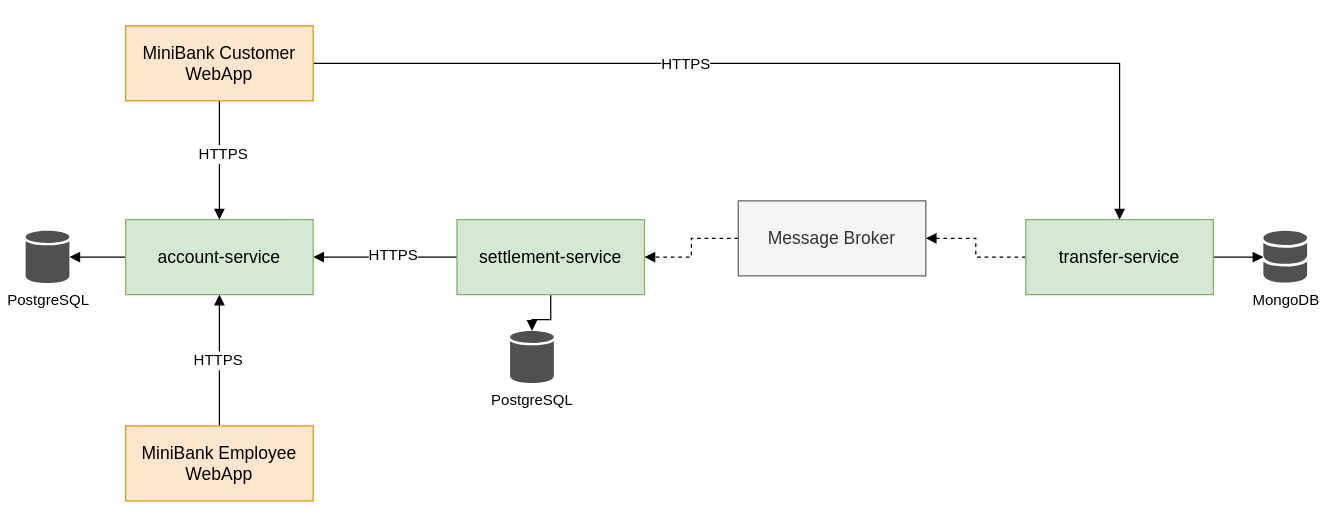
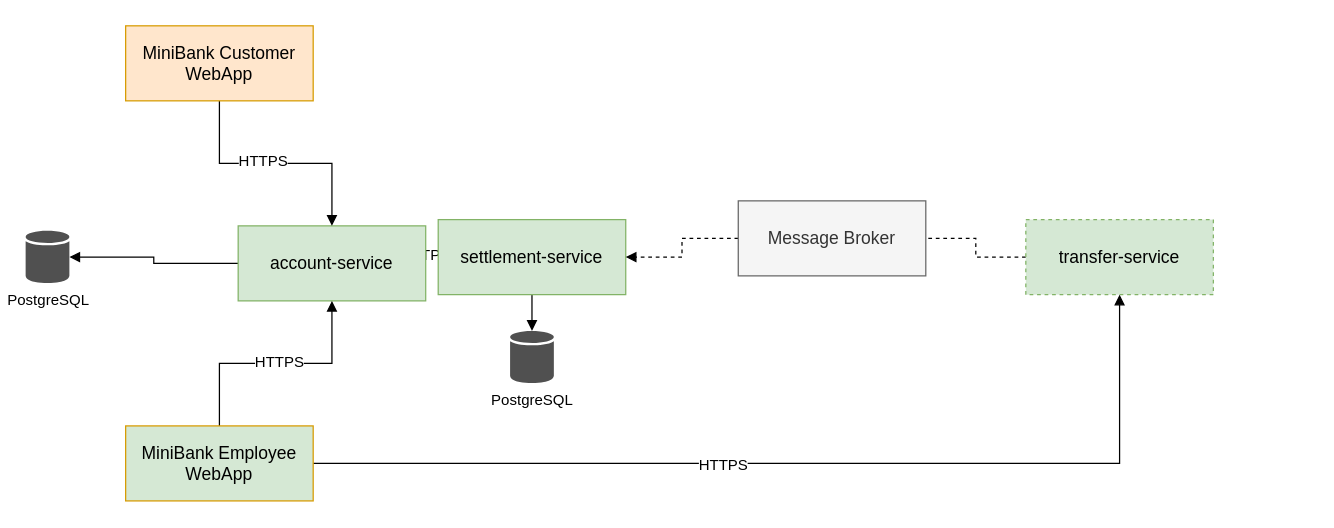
(789, 63) -> none
(937, 238) -> (932, 238)
(219, 257) -> (332, 263)
(551, 257) -> (532, 257)
(1119, 257) -> (1119, 257)
(1233, 257) -> none
(1285, 257) -> none
(219, 463) -> (219, 463)
none -> (795, 463)
